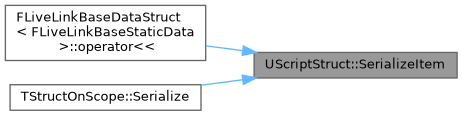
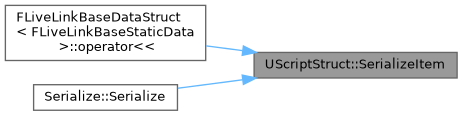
(106, 97) -> (106, 97)
